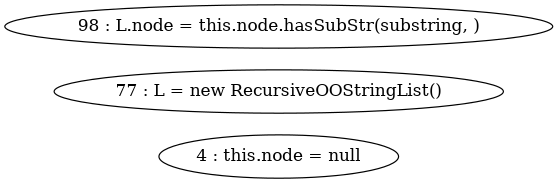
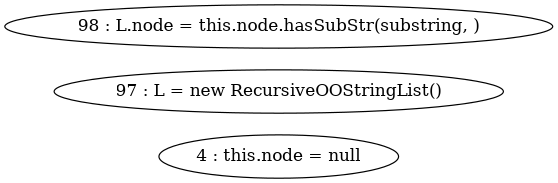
(279, 92) -> (279, 92)
